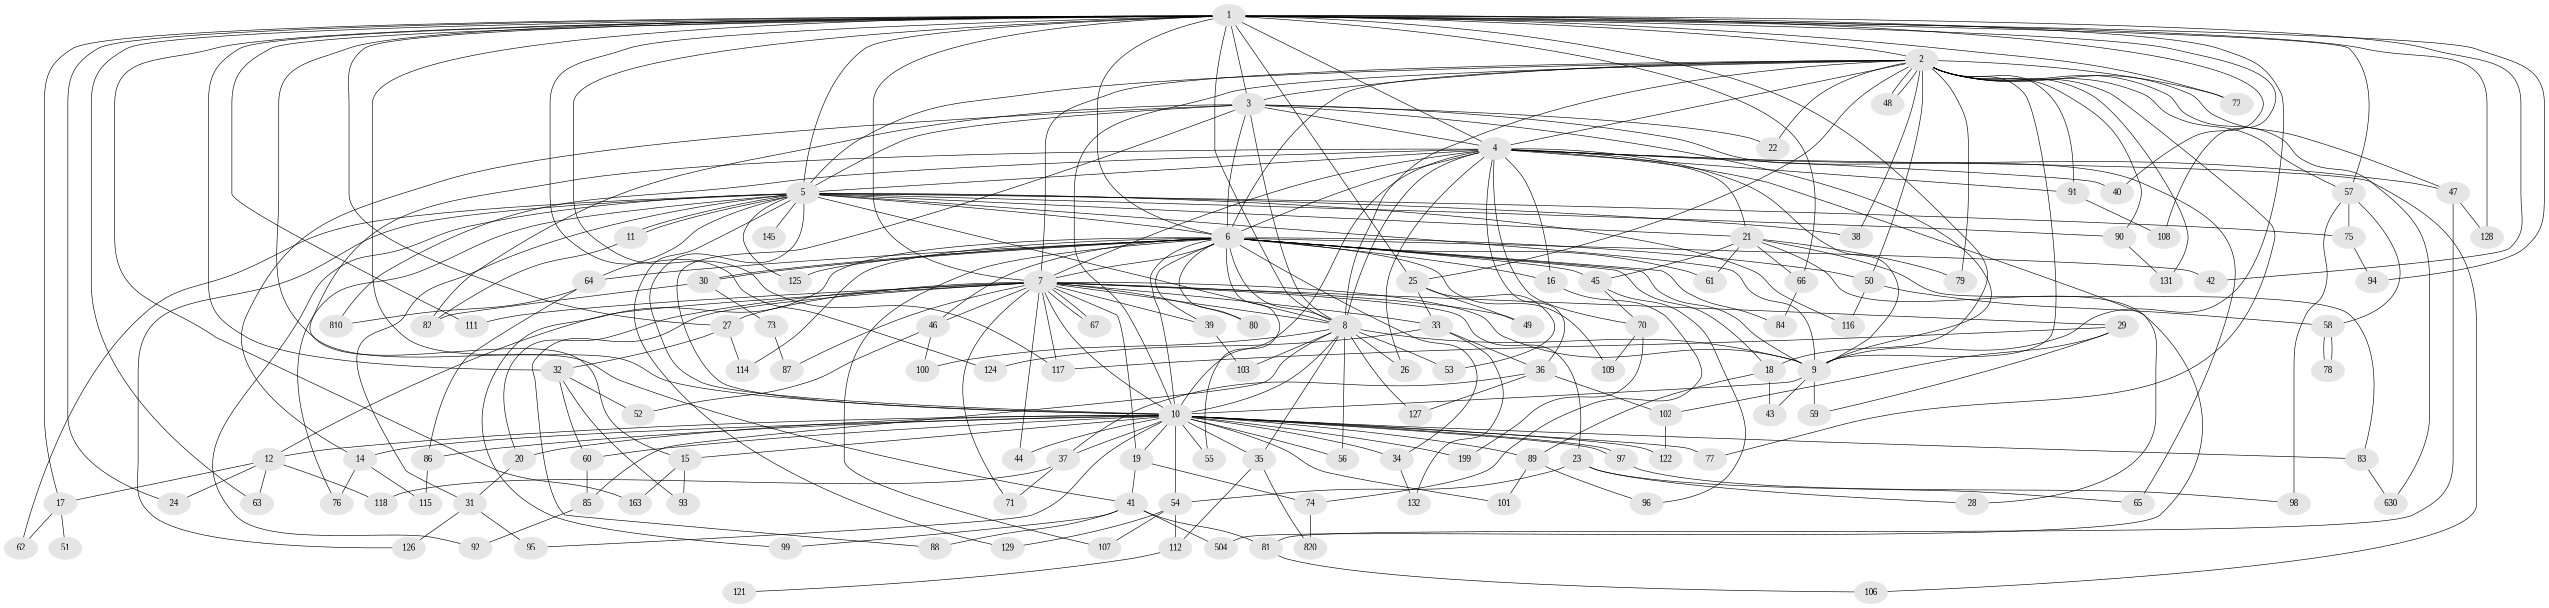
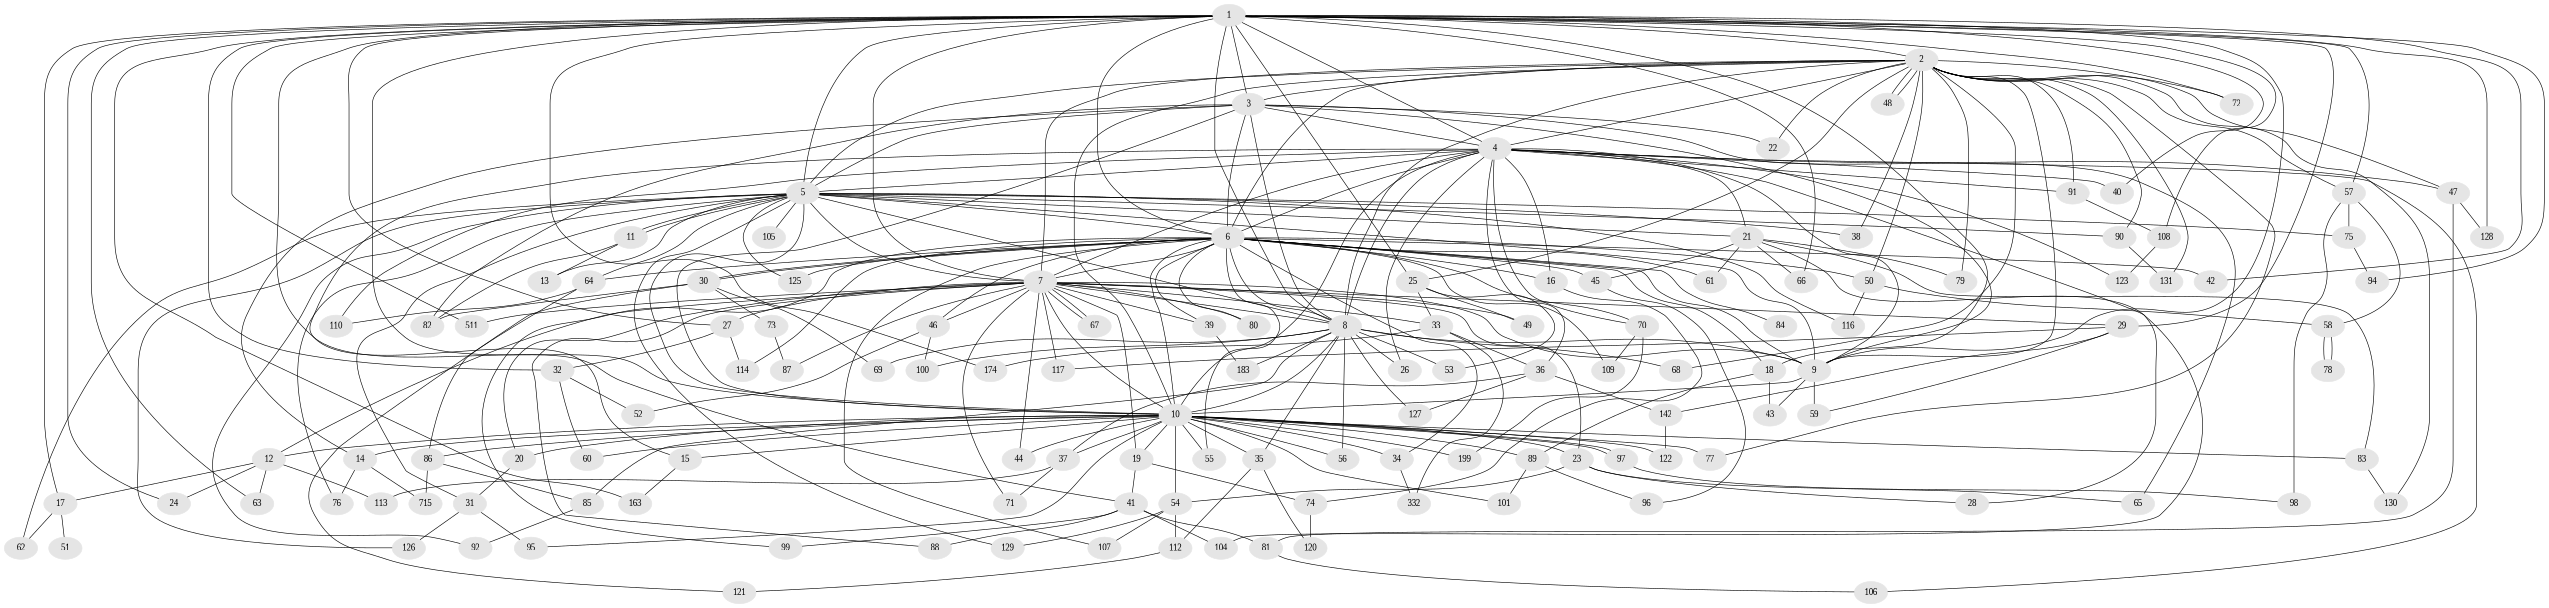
(583, 94) -> (2332, 66)
(769, 237) -> (769, 237)
none -> (908, 265)
none -> (545, 282)
none -> (2122, 282)
(1791, 304) -> none
(1624, 309) -> (1440, 267)
(336, 326) -> (336, 326)
(472, 326) -> (472, 326)
none -> (878, 371)
(990, 371) -> (990, 371)
(1243, 371) -> (1243, 371)
none -> (1676, 371)
(1666, 415) -> (1666, 415)
none -> (1379, 427)
(587, 482) -> (520, 485)
none -> (309, 493)
(381, 504) -> (381, 504)
(426, 504) -> (426, 504)
(683, 504) -> none
(1414, 504) -> (1414, 504)
(2391, 504) -> (2391, 504)
(1221, 548) -> (1221, 548)
(1310, 548) -> (1310, 548)
